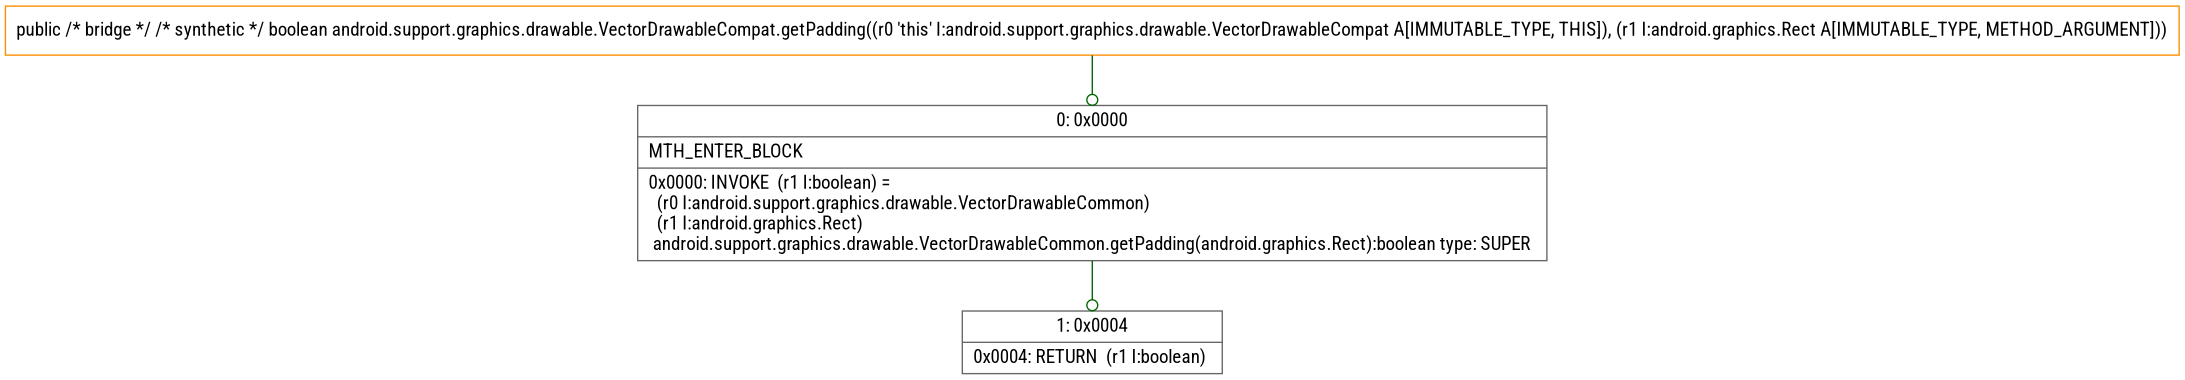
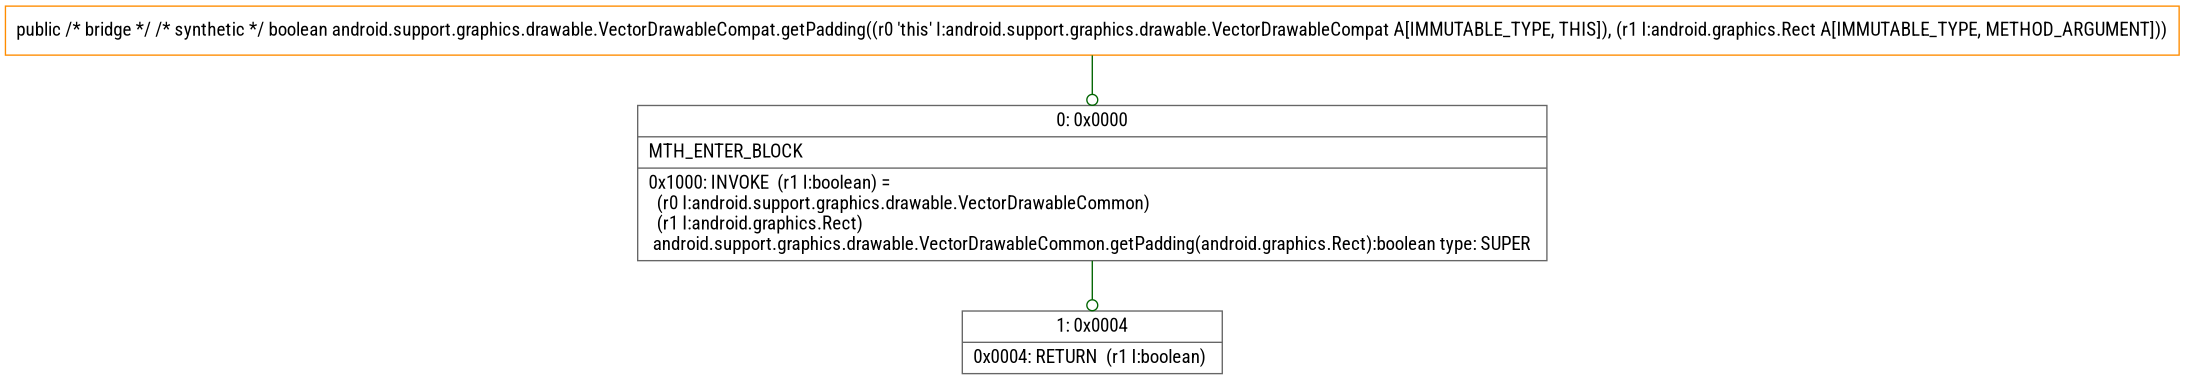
(772, 183) -> (772, 183)
